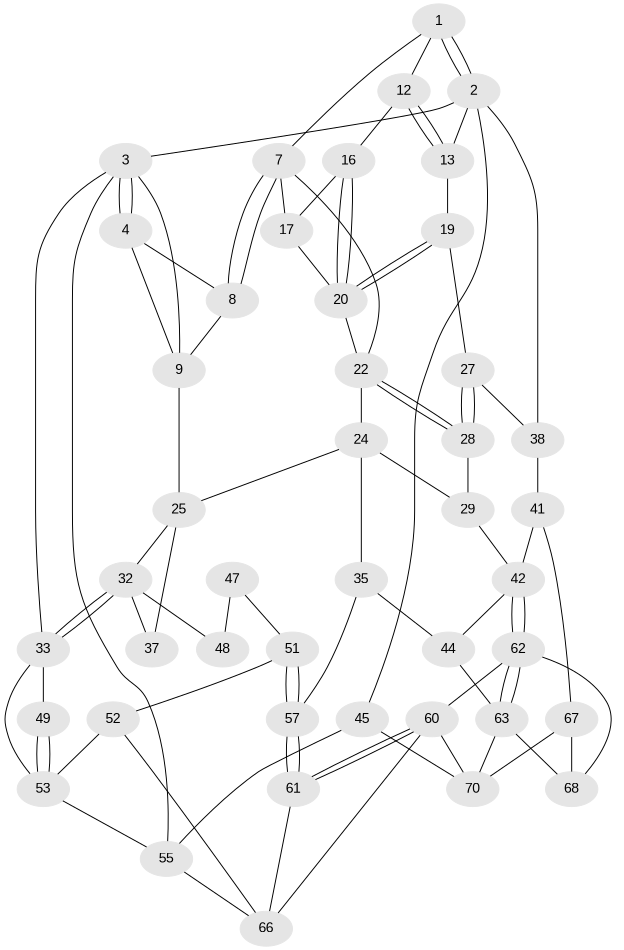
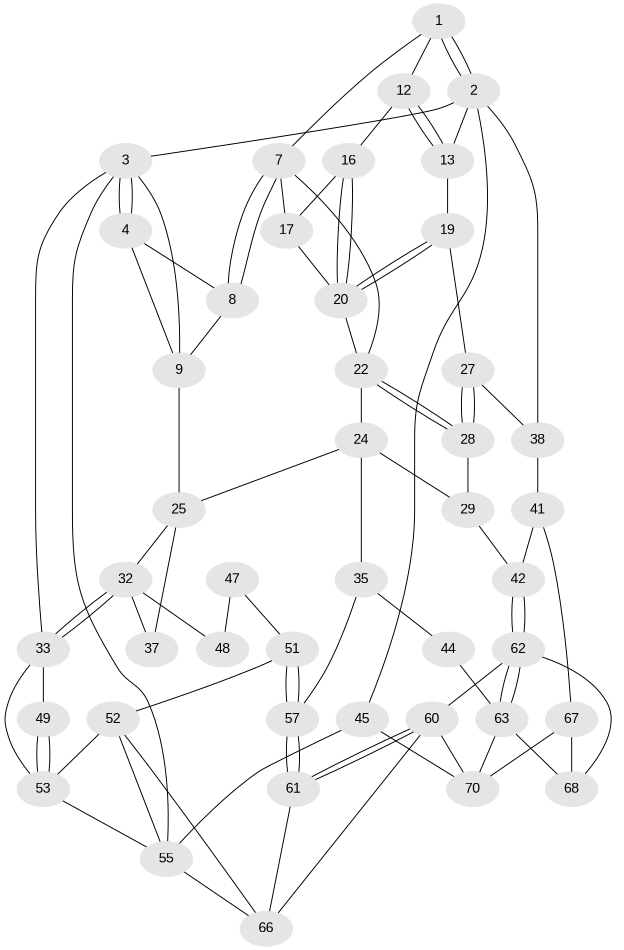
(484, 615) -> none
none -> (140, 789)
